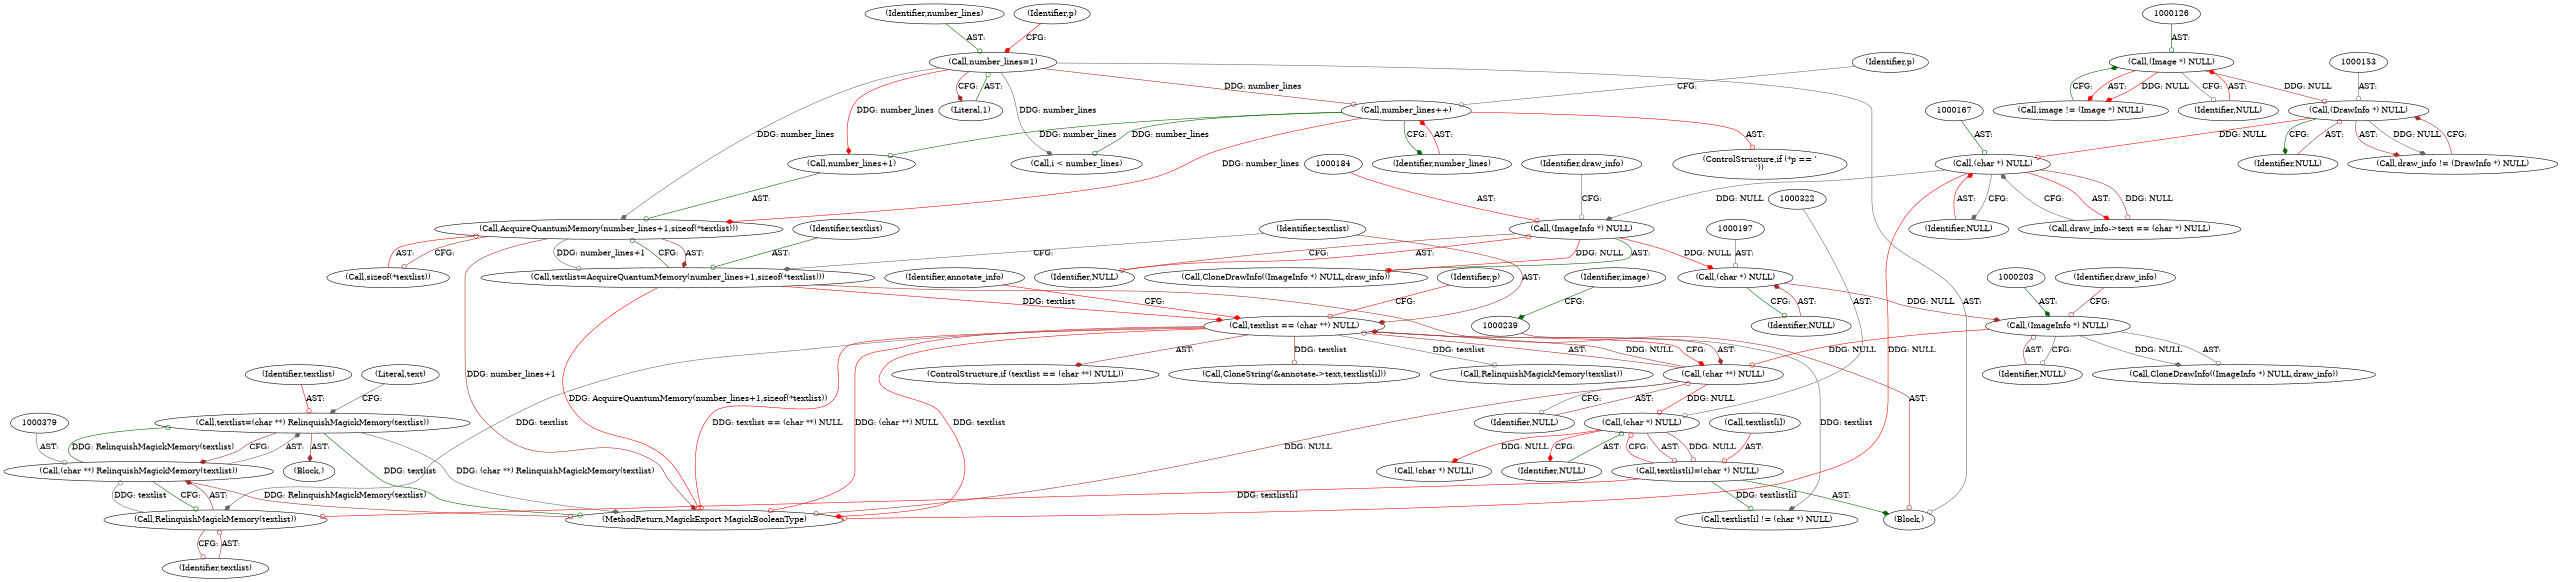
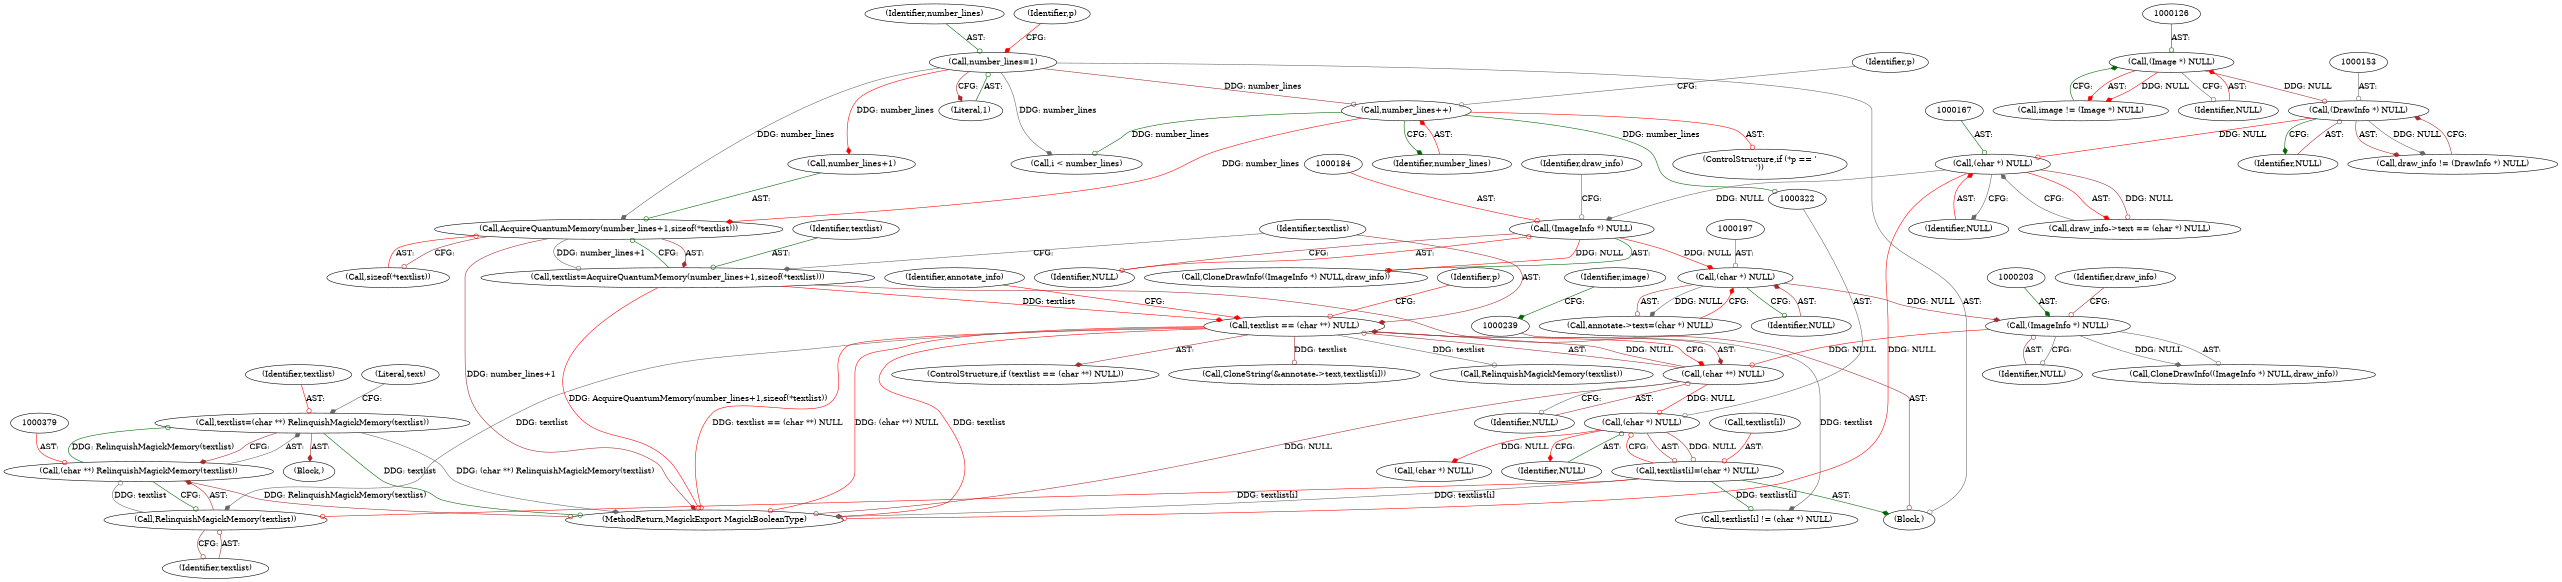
(1116, 124) -> (1627, 141)
none -> (1640, 326)
(42, 453) -> (42, 453)
none -> (1240, 503)
